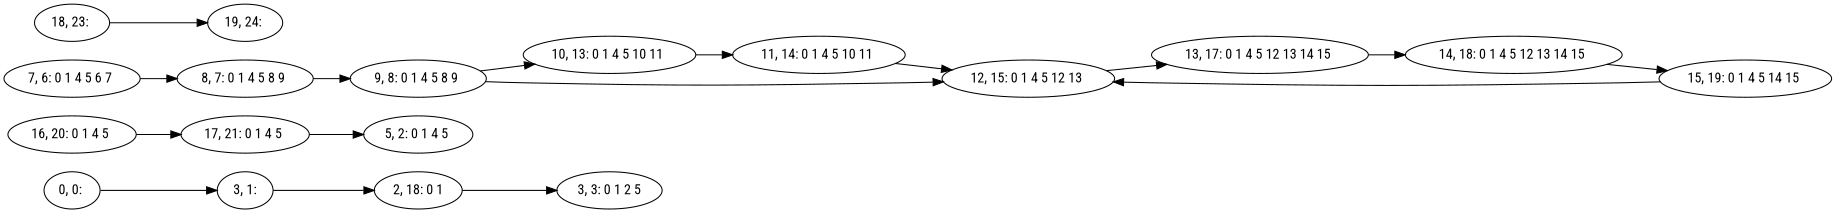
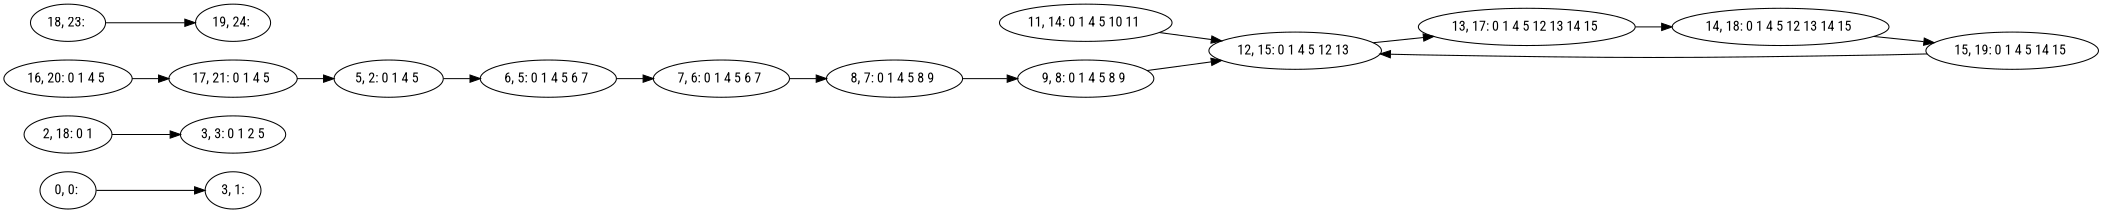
(610, 55) -> none
none -> (548, 79)
(318, 190) -> none
